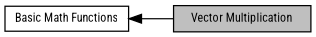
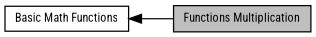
(242, 19) -> (242, 19)
